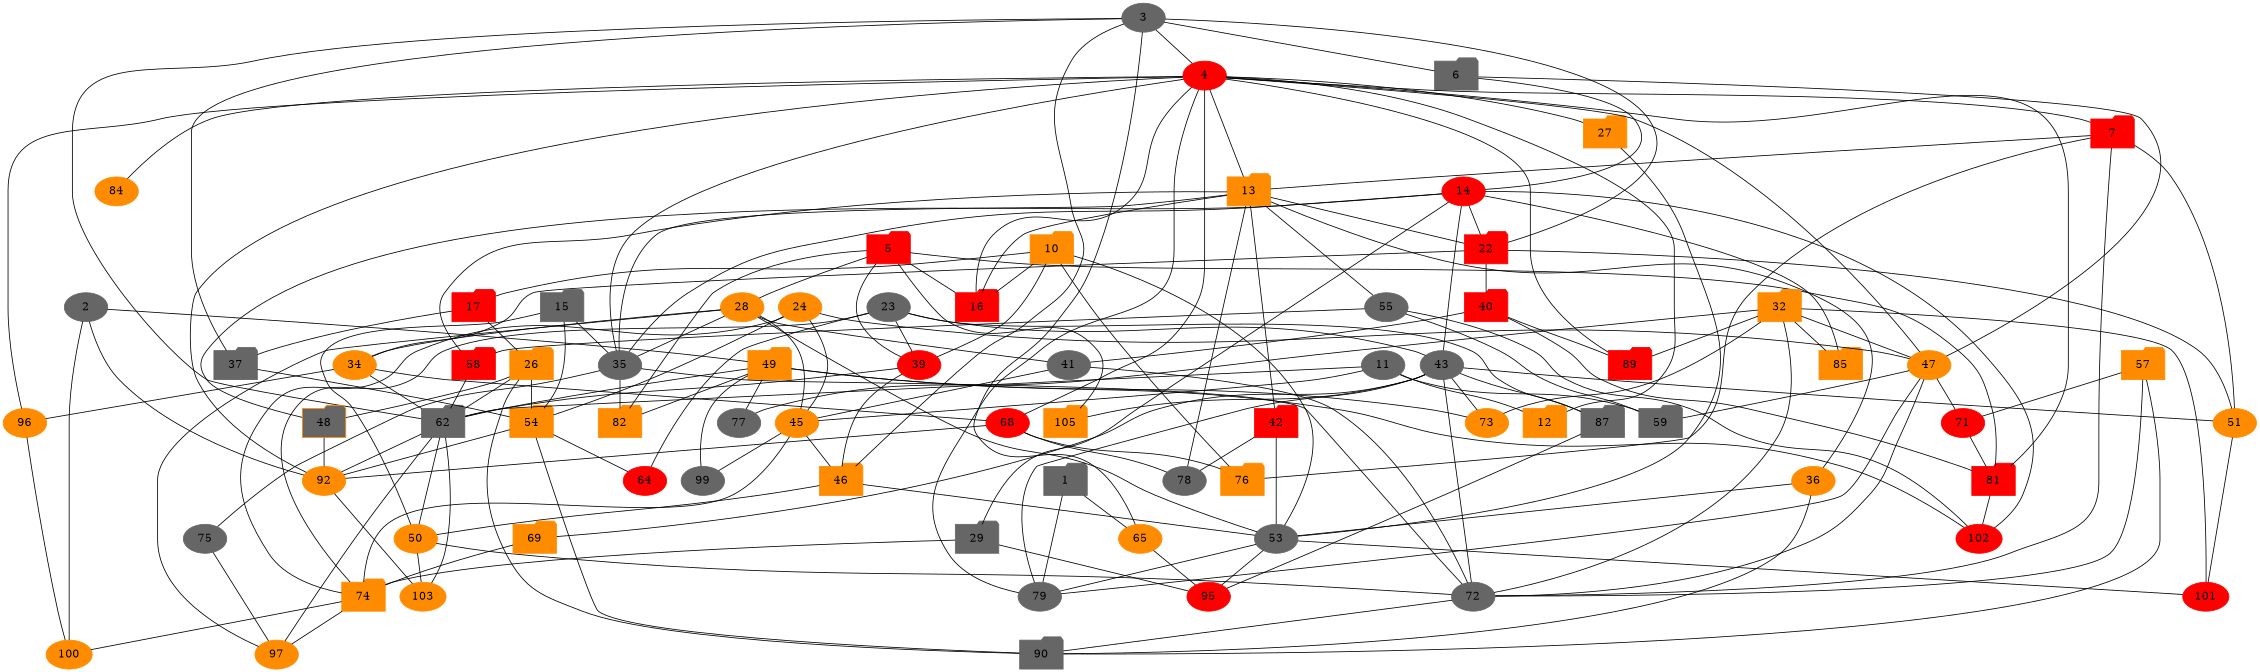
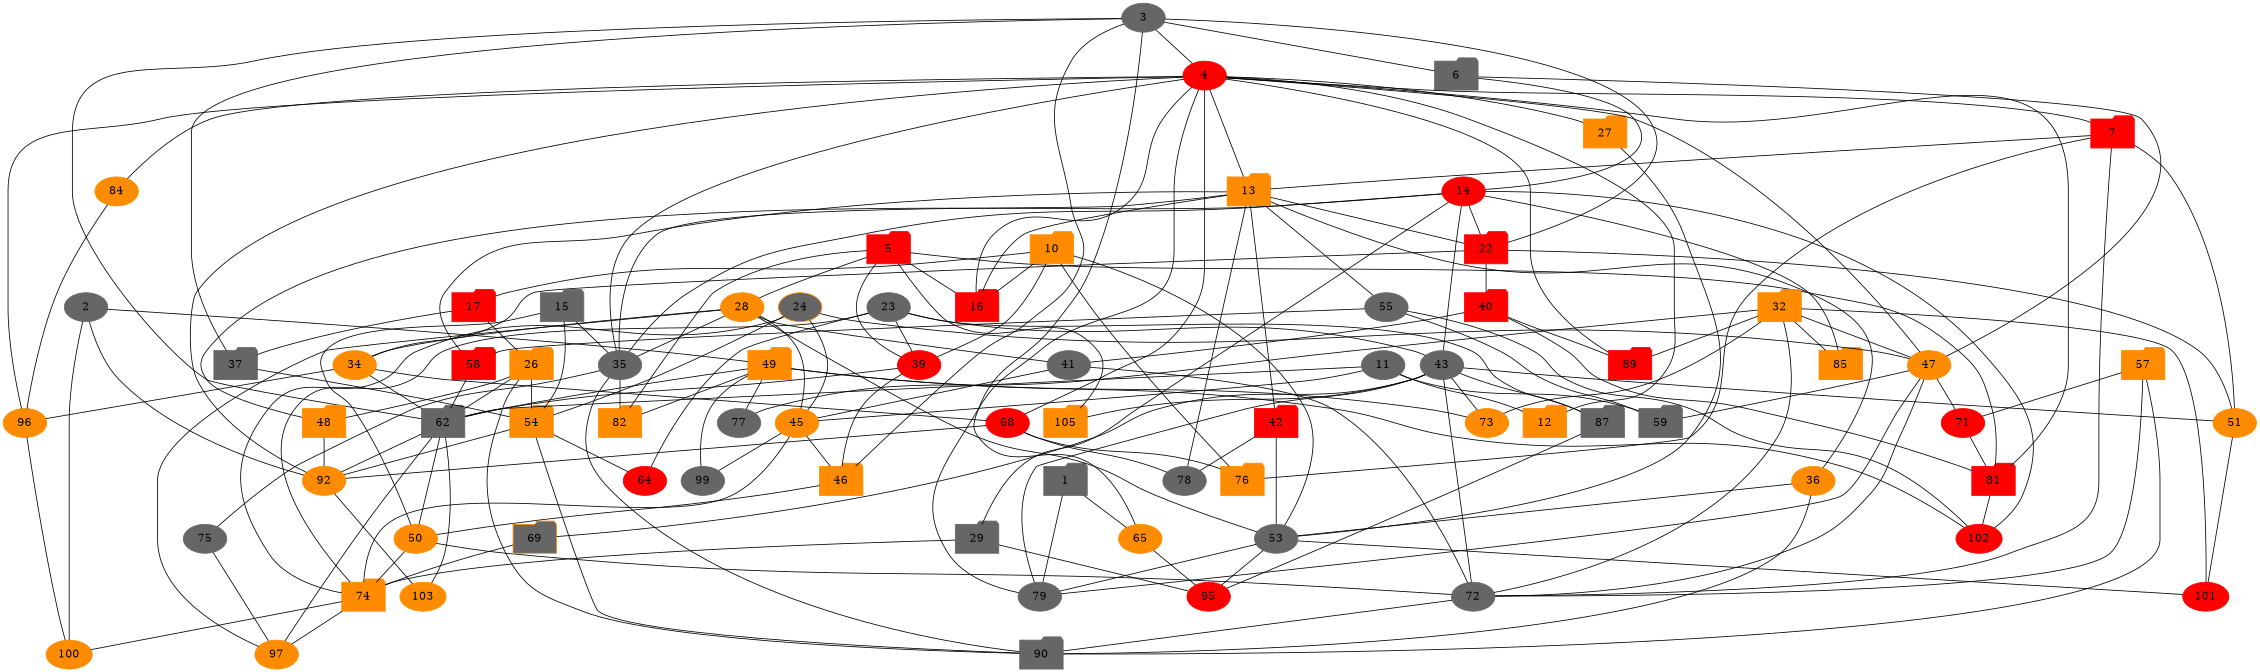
none -> (54, 301)
(800, 307) -> (800, 307)
(1091, 388) -> (744, 578)
(324, 423) -> (324, 423)
(1049, 509) -> none
(535, 539) -> (535, 539)
(419, 567) -> (390, 567)
